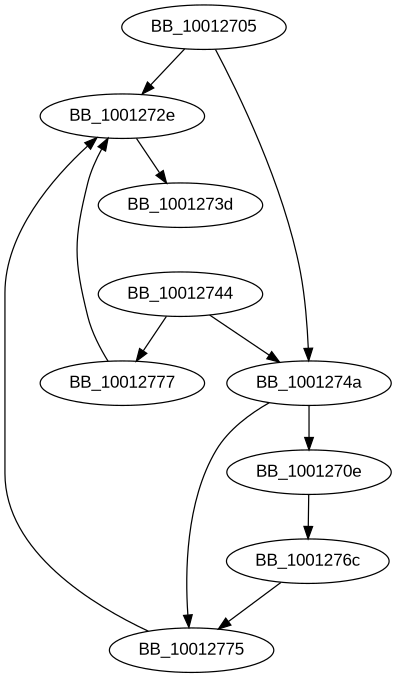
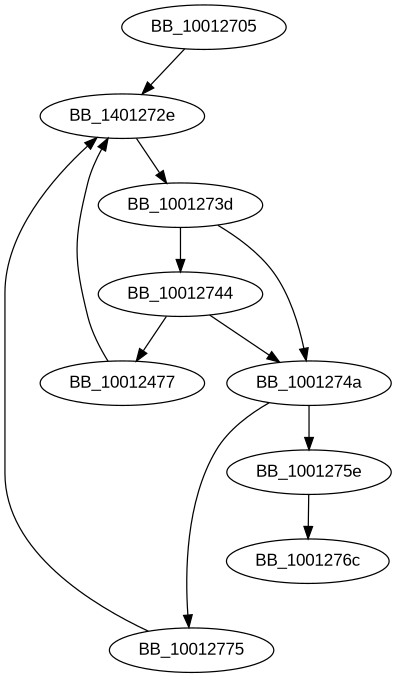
(122, 116) -> (122, 116)
(279, 194) -> (276, 276)
none -> (180, 244)
(122, 383) -> (122, 383)
(309, 472) -> (309, 472)
(255, 602) -> none
